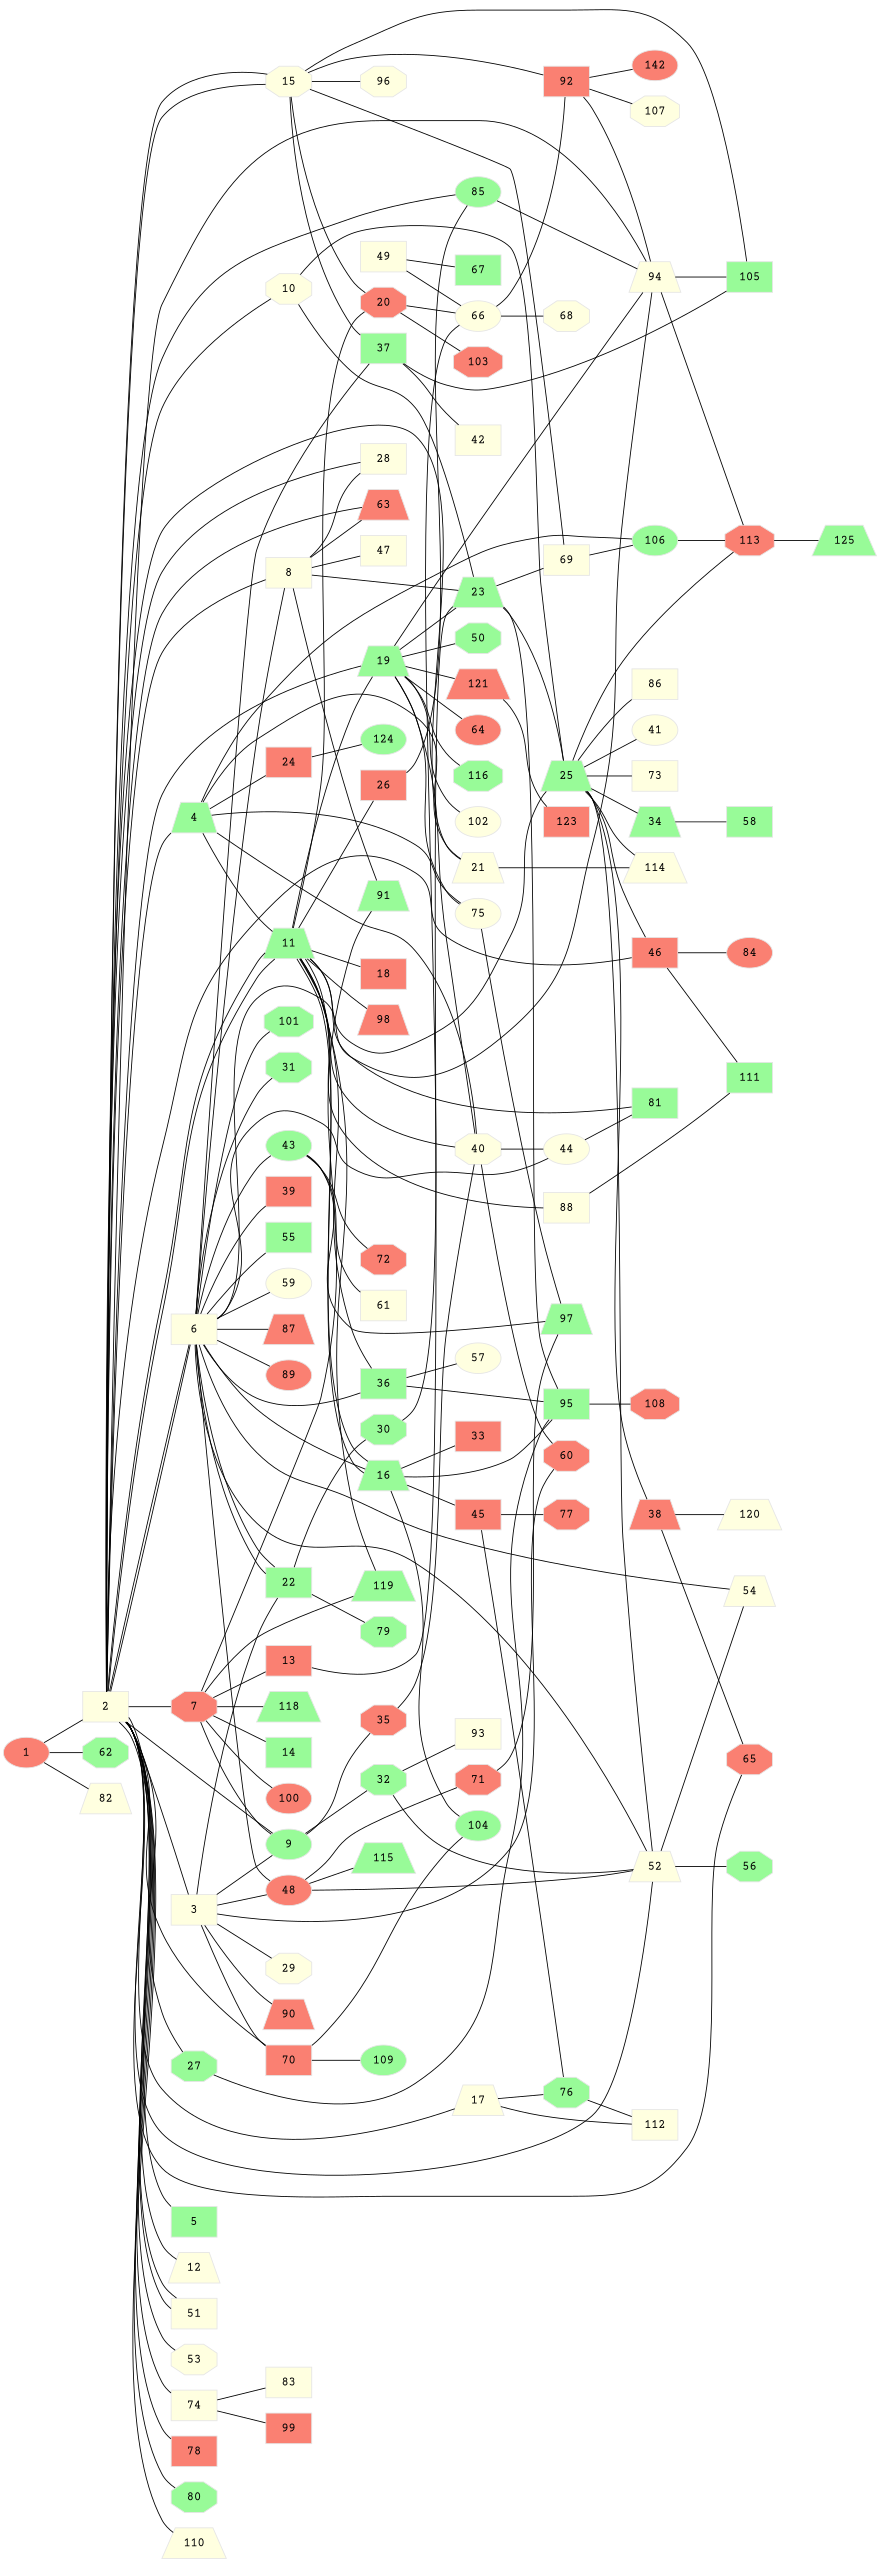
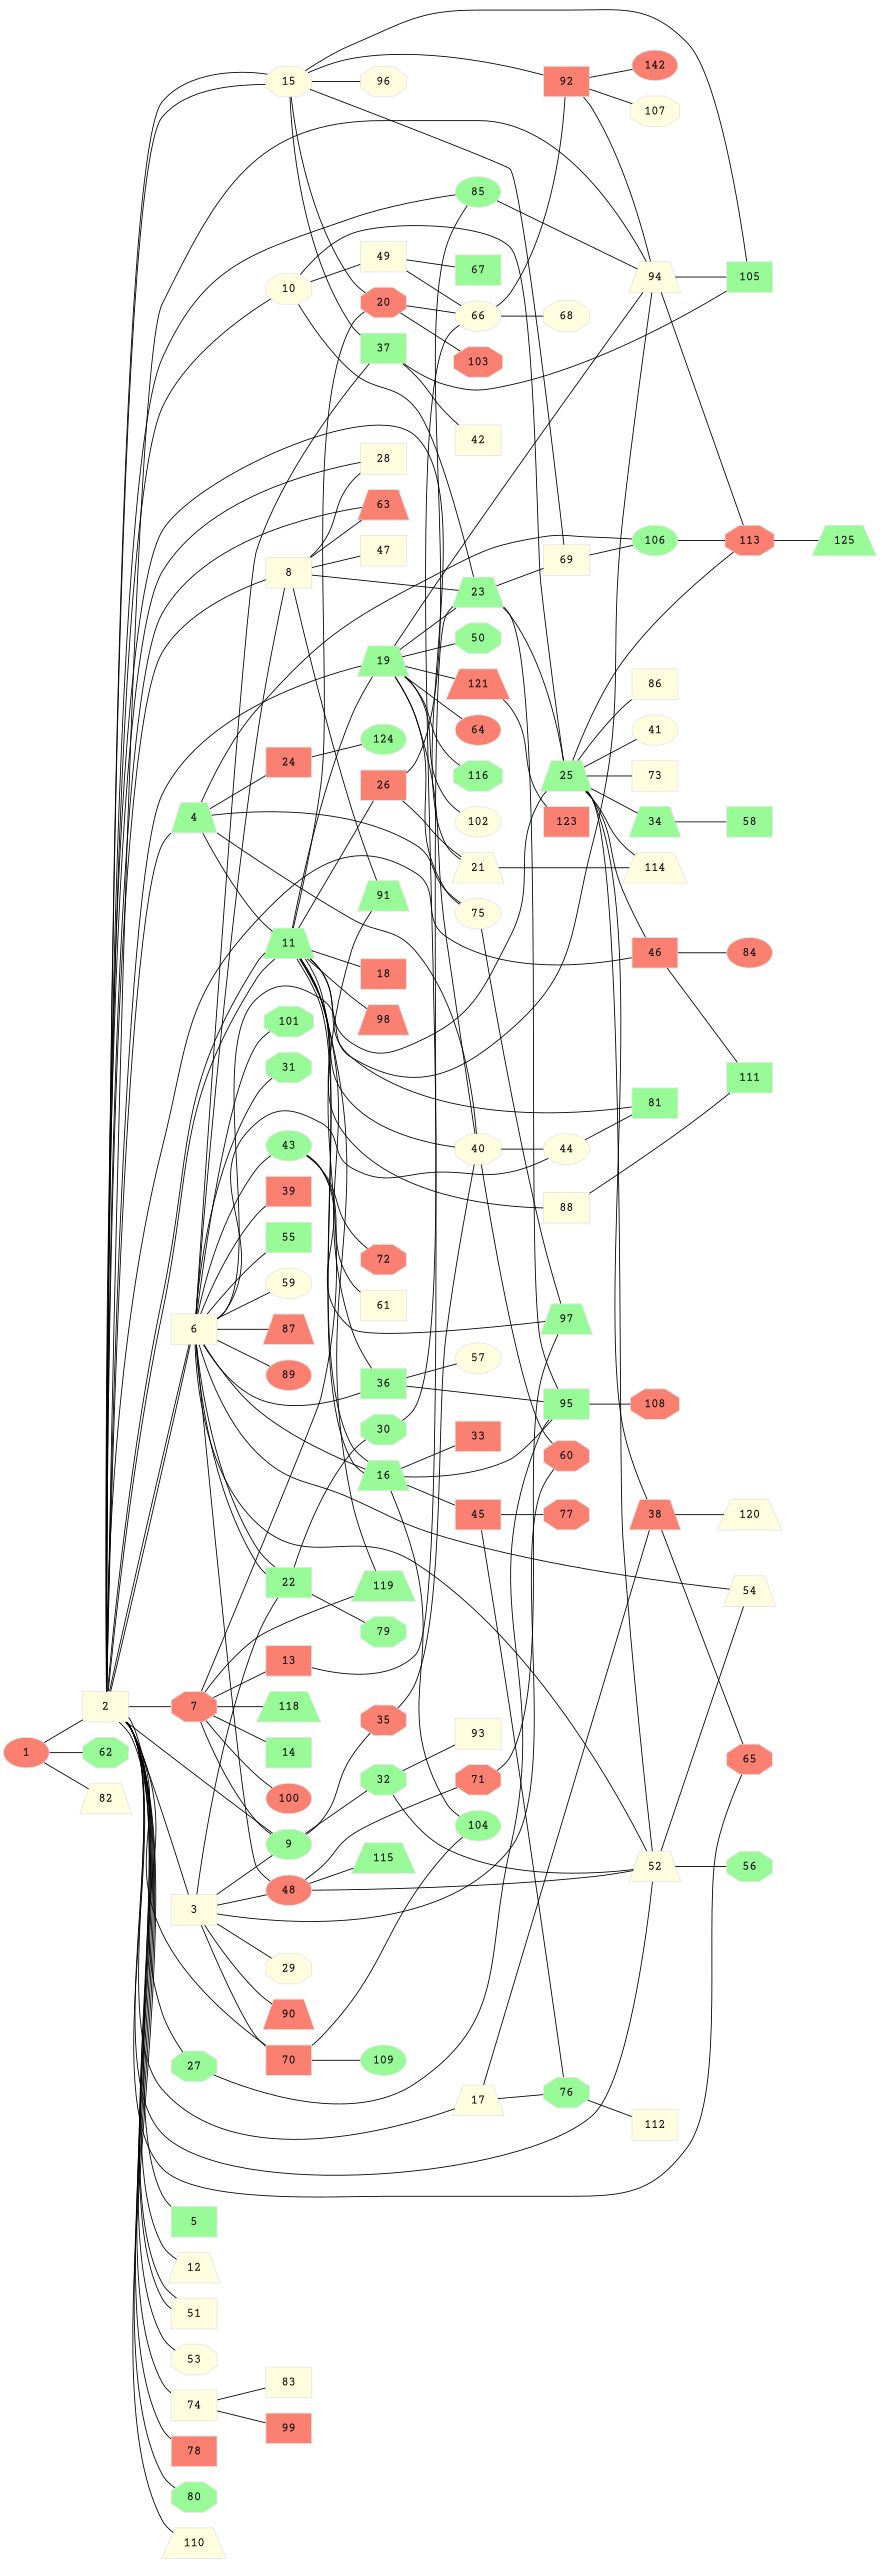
none -> (335, 273)
(370, 696) -> (419, 816)
(566, 2119) -> (566, 1807)
